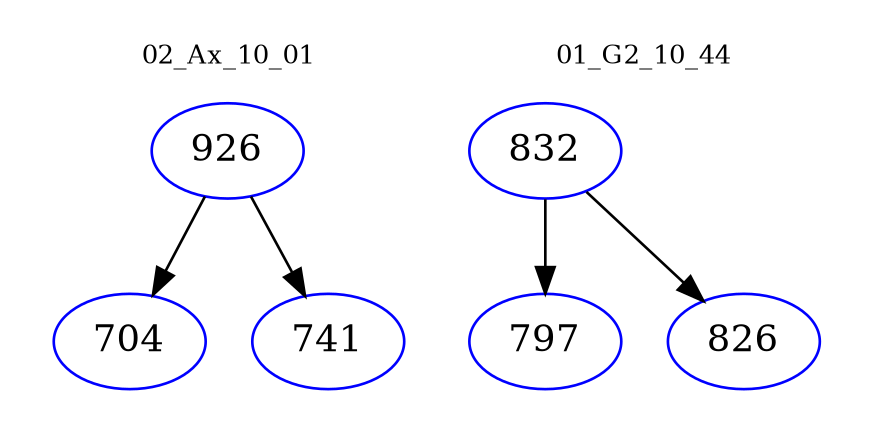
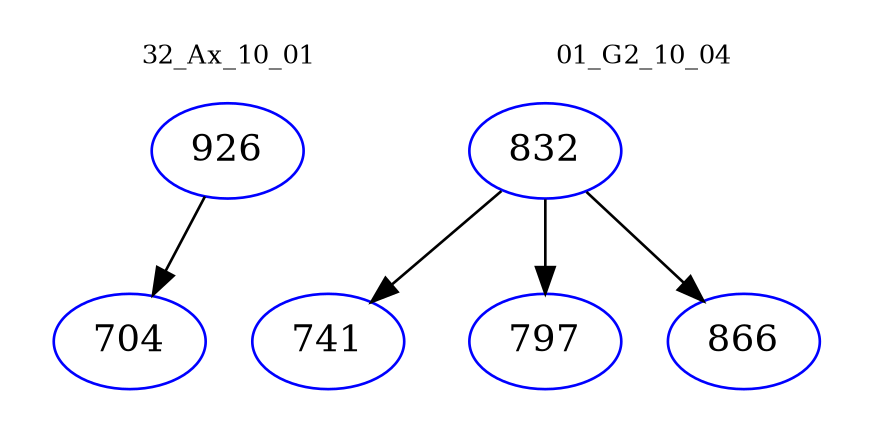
(229, 57) -> (229, 57)
(645, 57) -> (645, 57)
(272, 234) -> (466, 221)
(744, 341) -> (744, 341)
